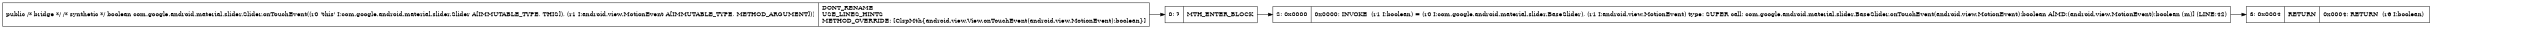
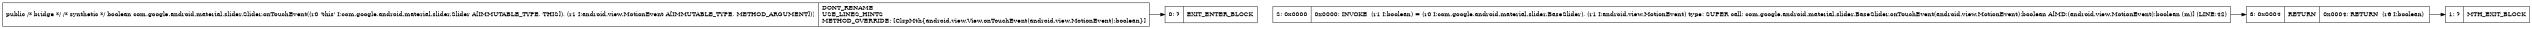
(1220, 14) -> (1220, 14)
(1263, 15) -> none
none -> (2487, 15)
